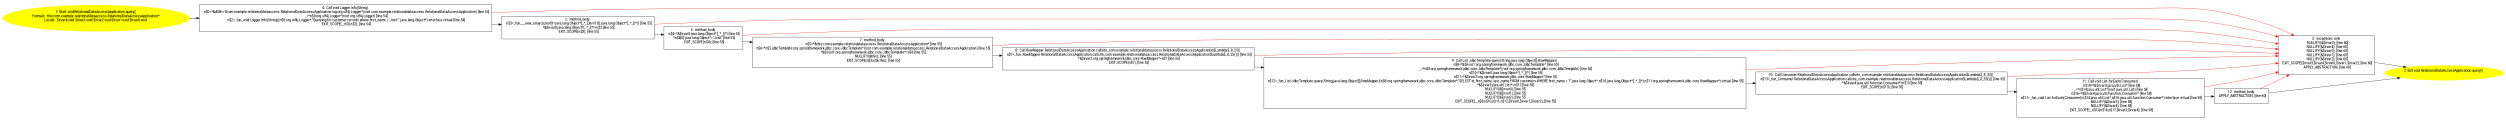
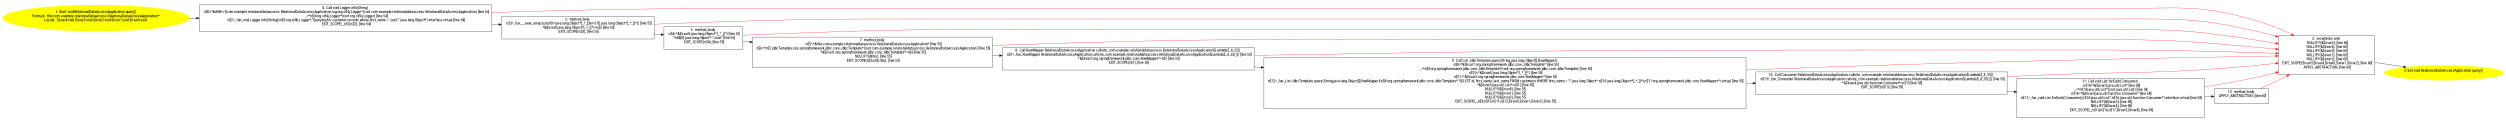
(2333, 86) -> none
